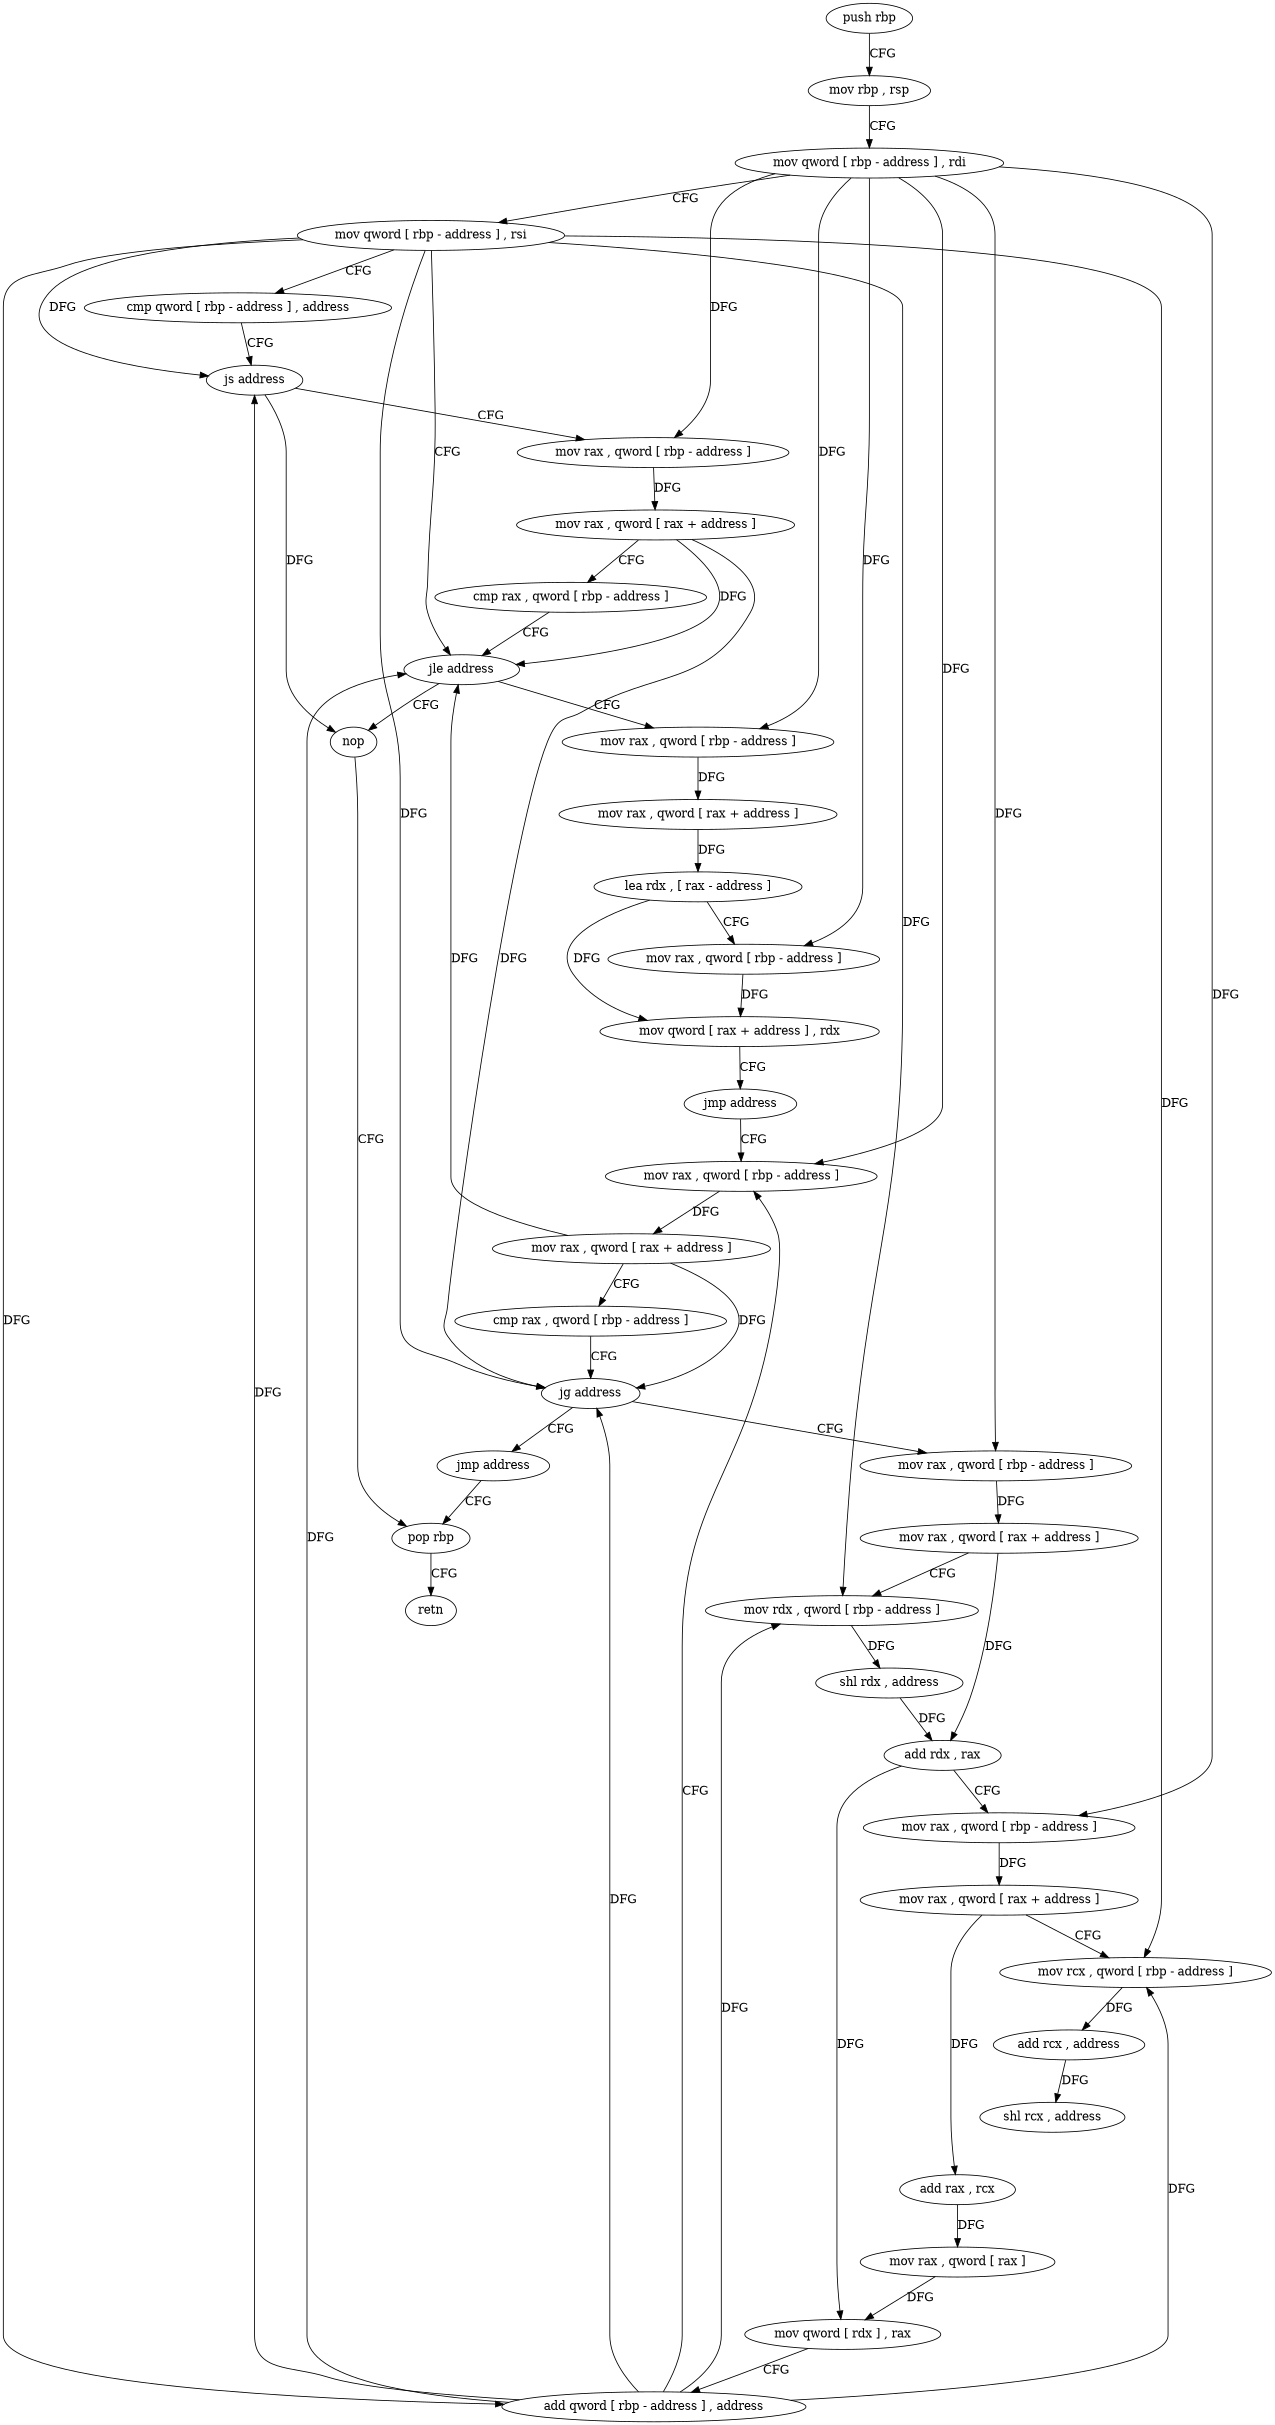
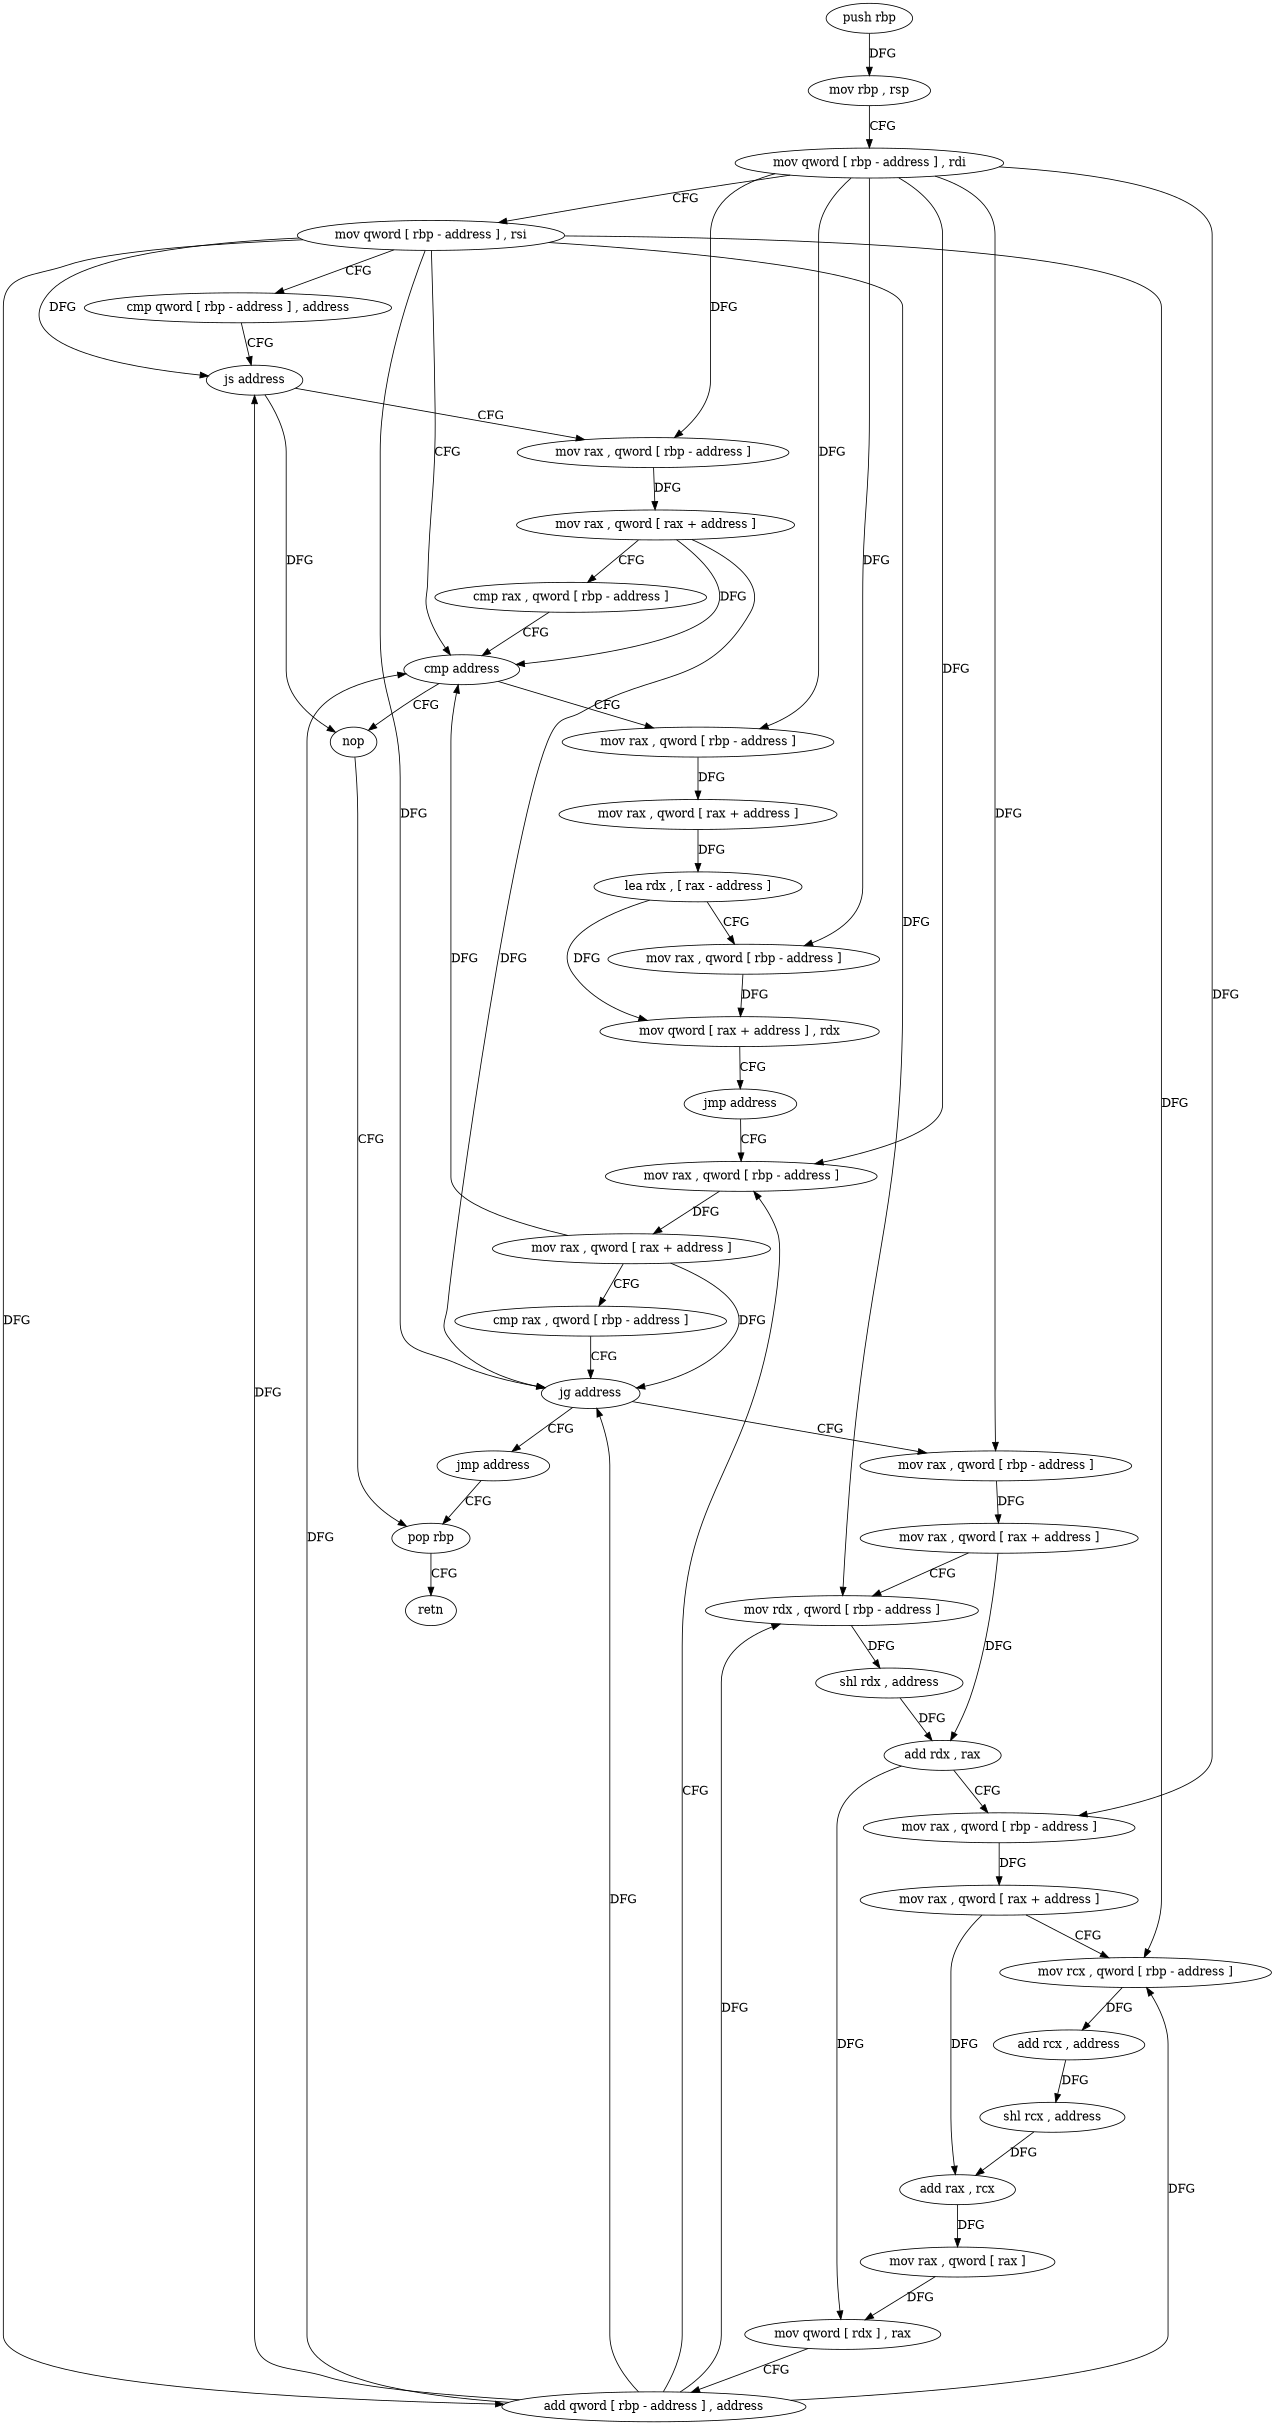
(883, 54) -> (883, 54)
(462, 670) -> (462, 670)
none -> (1008, 2151)
